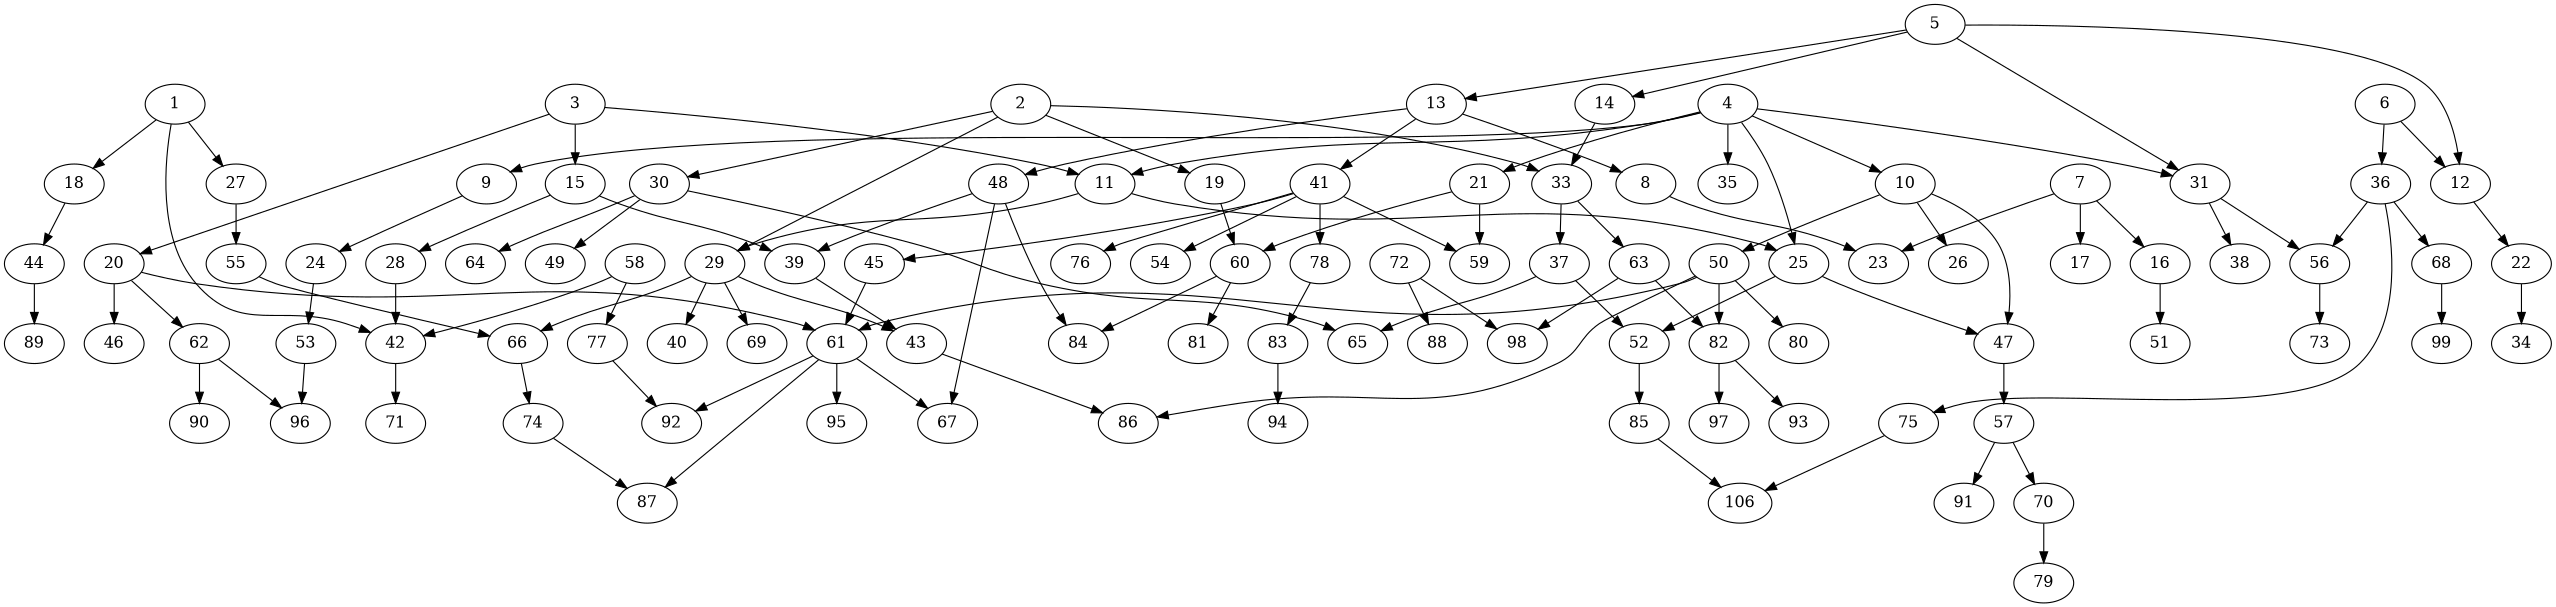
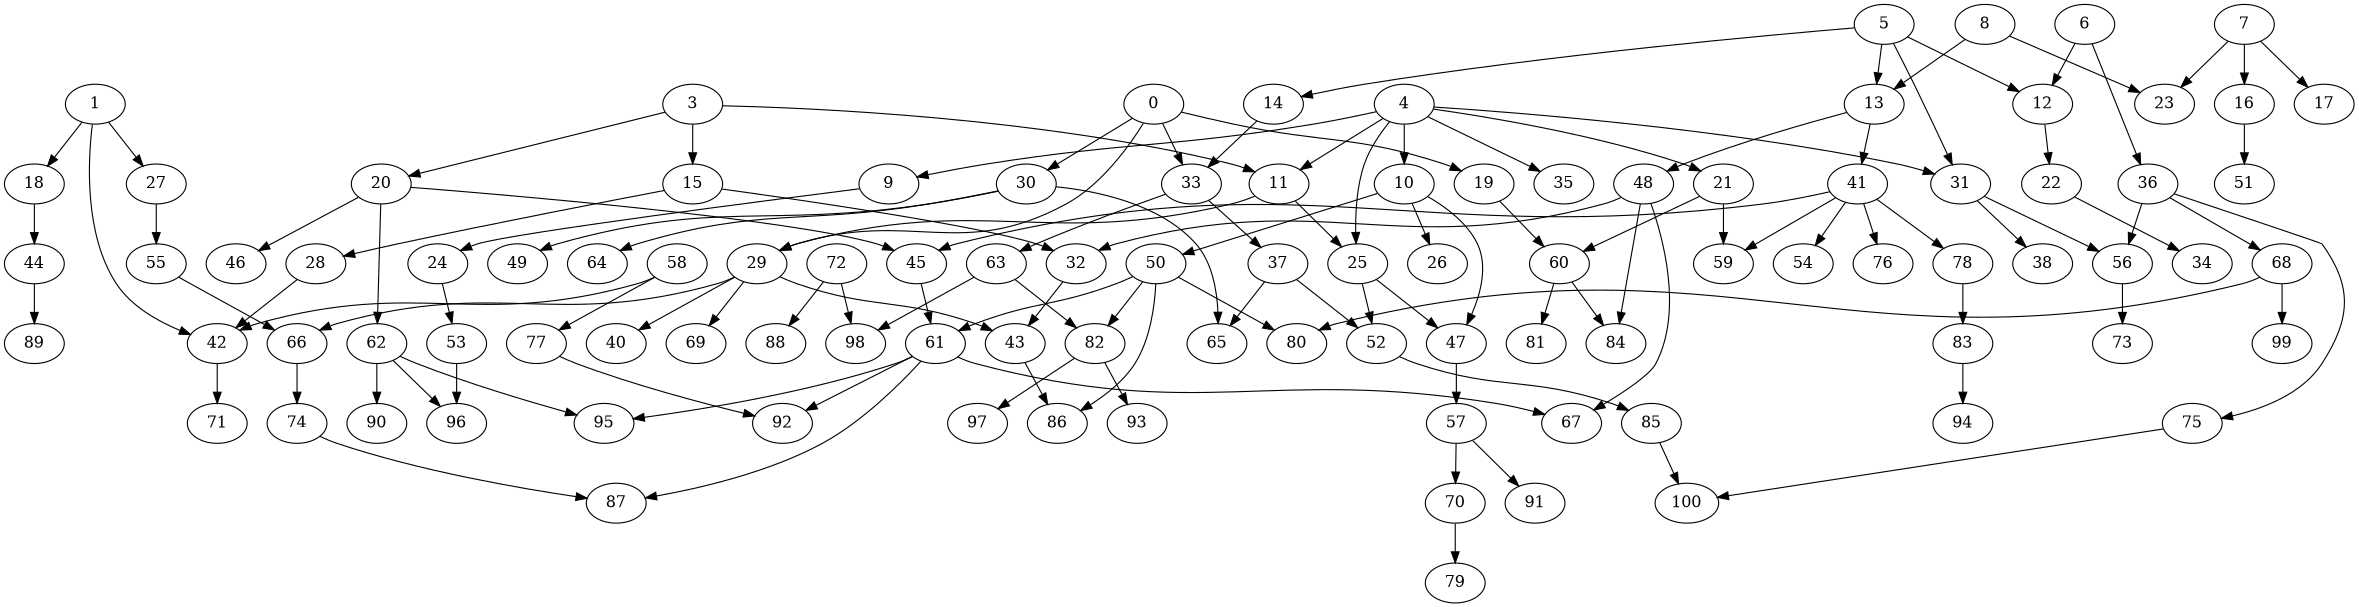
(1021, 104) -> (1154, 104)
(1545, 143) -> (1934, 61)
(795, 264) -> (1076, 264)
(473, 294) -> (648, 209)
none -> (1795, 304)
none -> (482, 387)
(1740, 503) -> (1687, 503)
